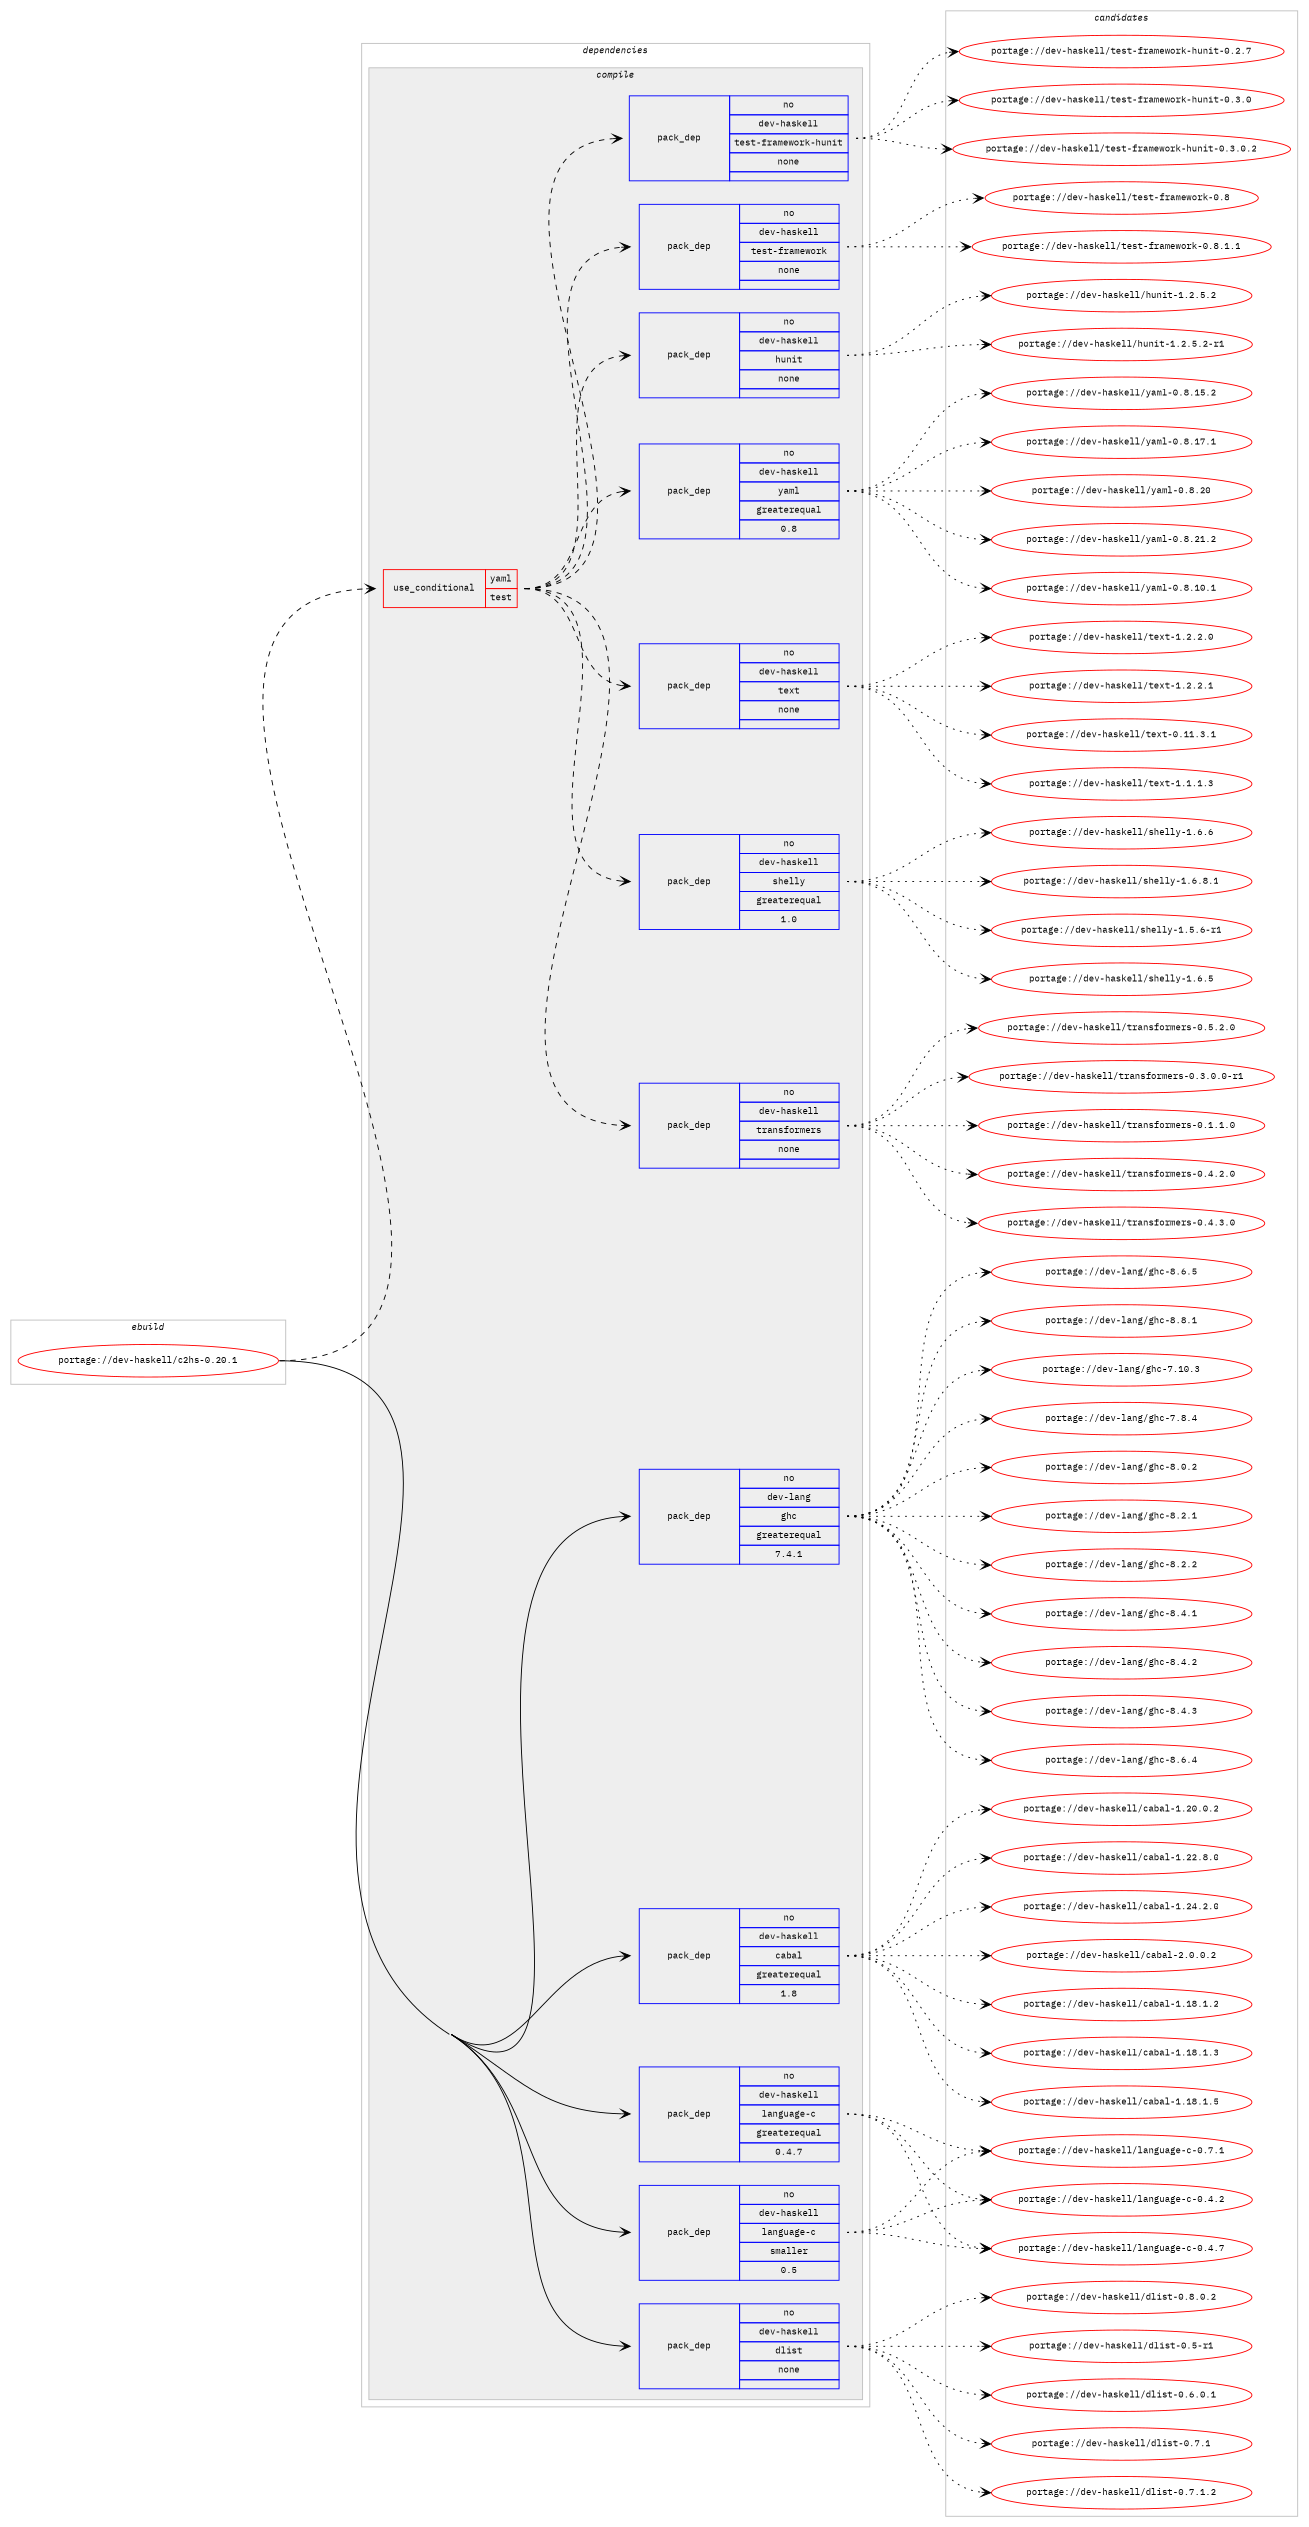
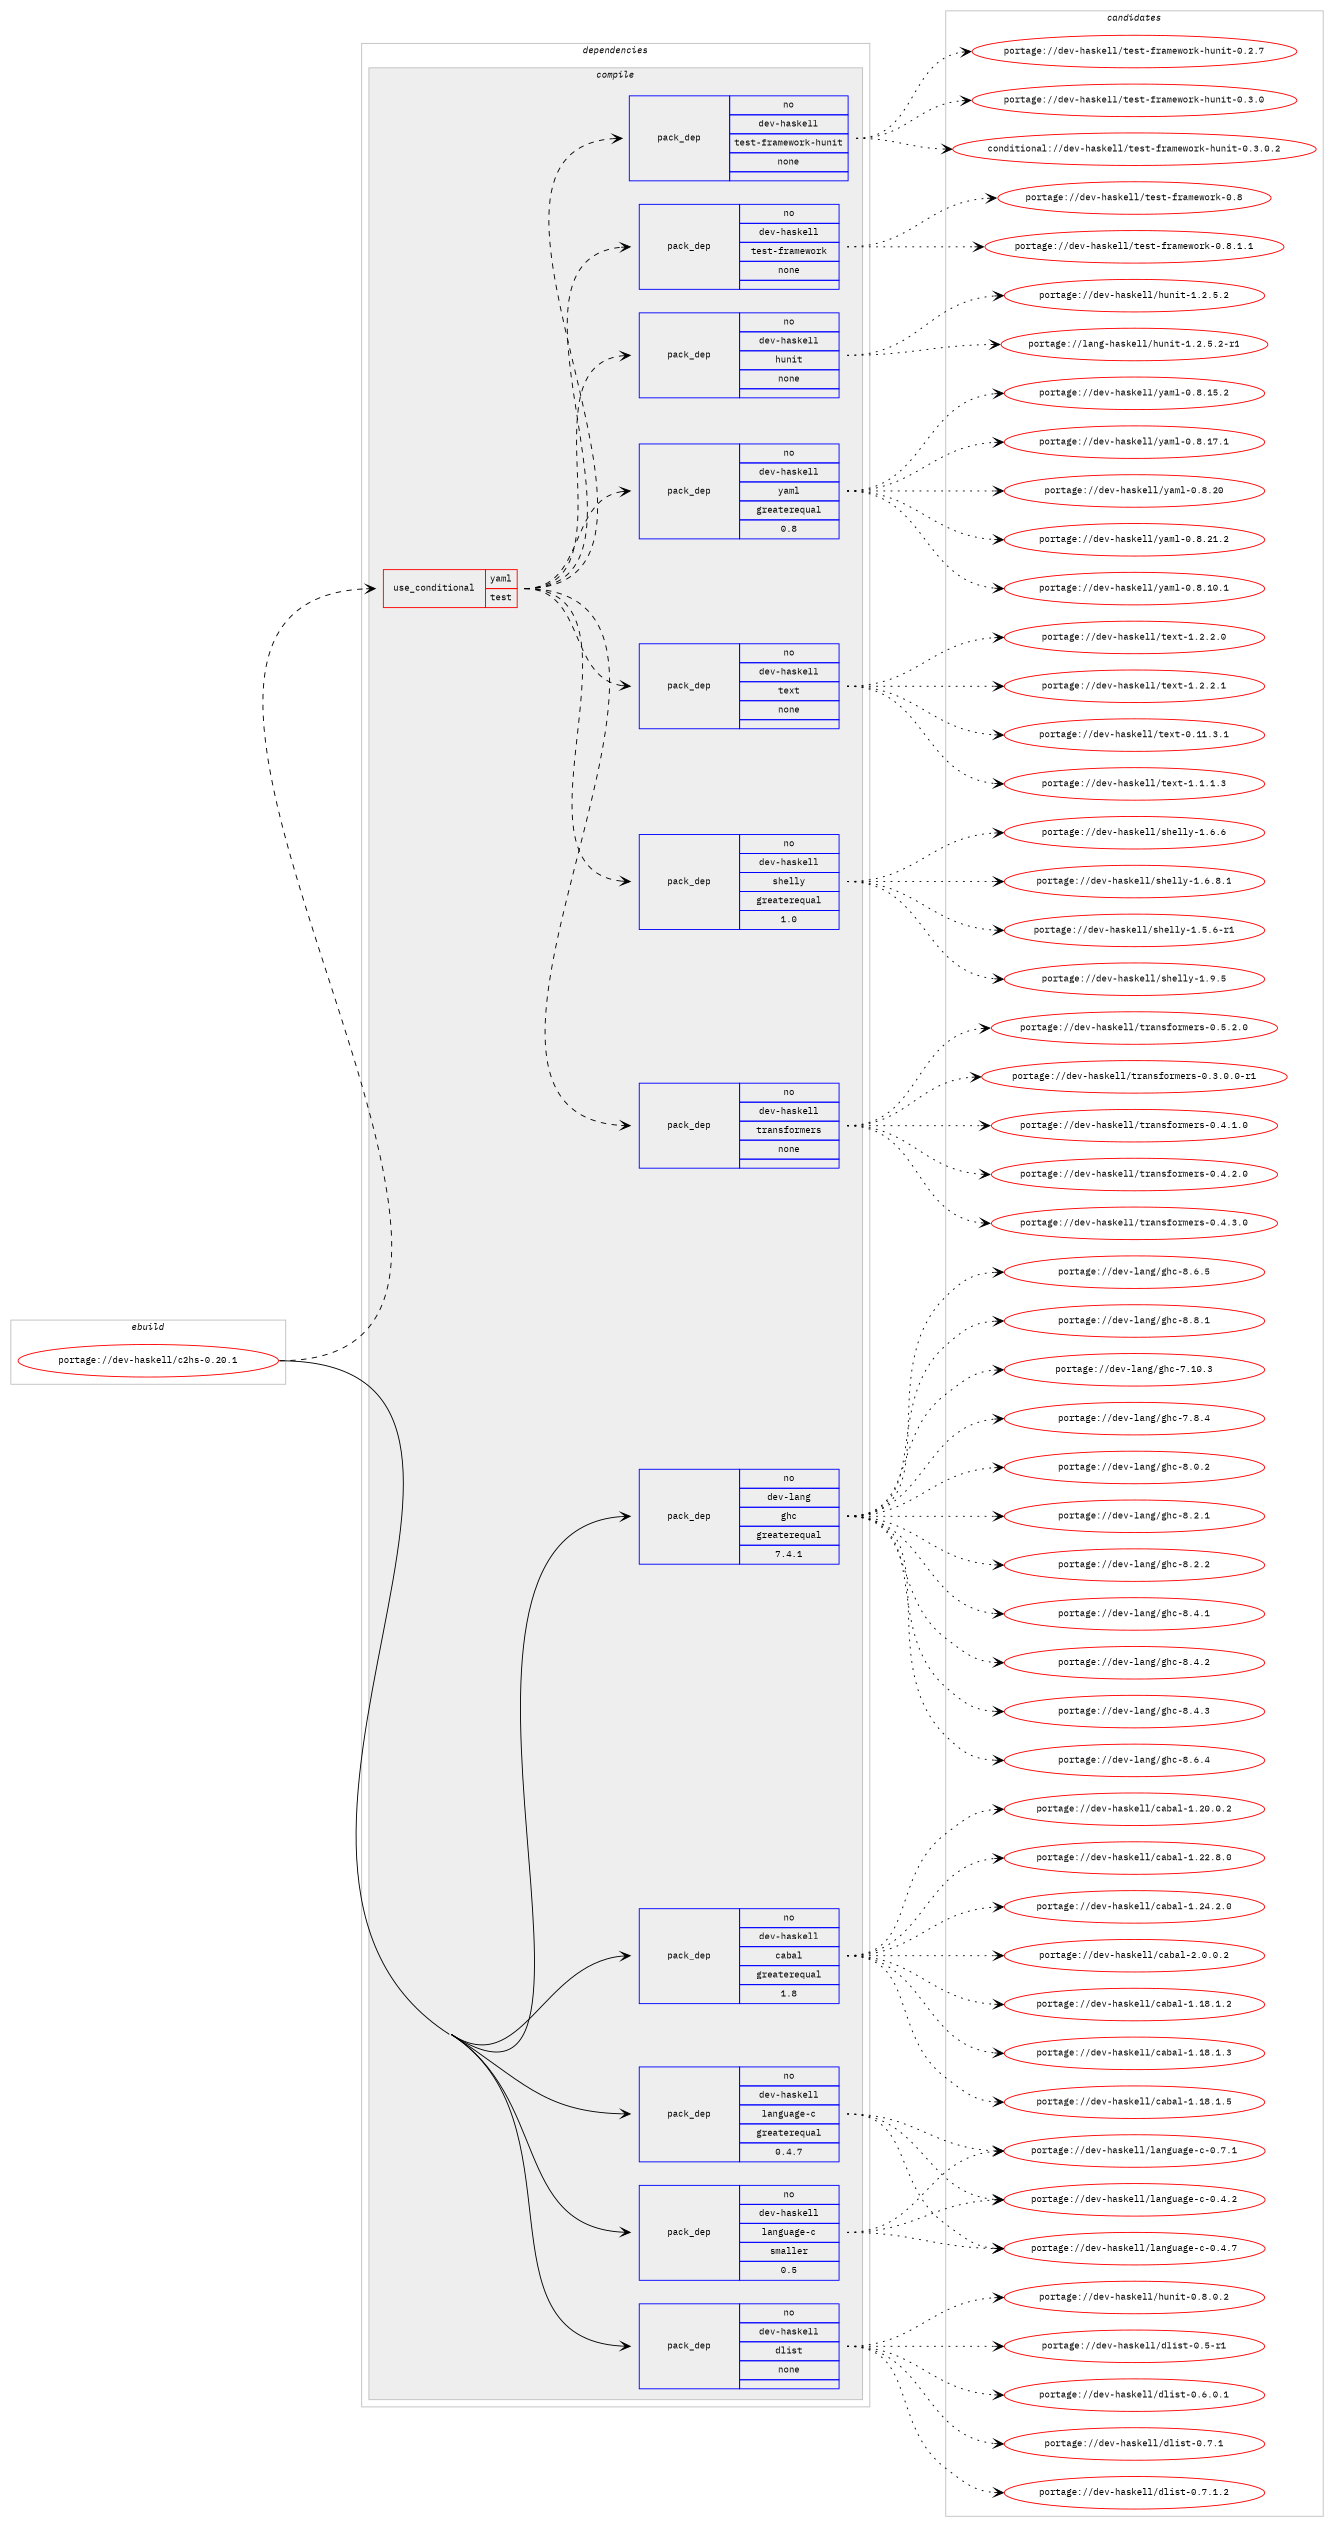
(1122, 149) -> (1134, 149)
(1122, 344) -> (1134, 344)
(1122, 979) -> (1134, 979)
(1122, 1126) -> (1134, 1126)
(1122, 2297) -> (1134, 2297)
